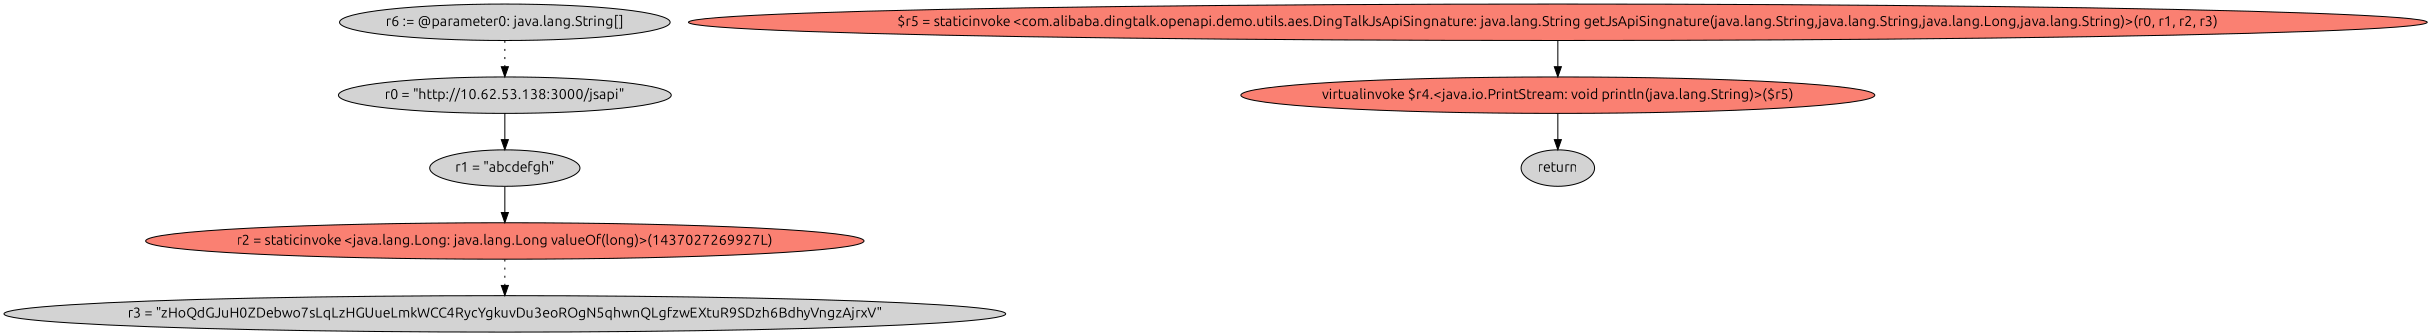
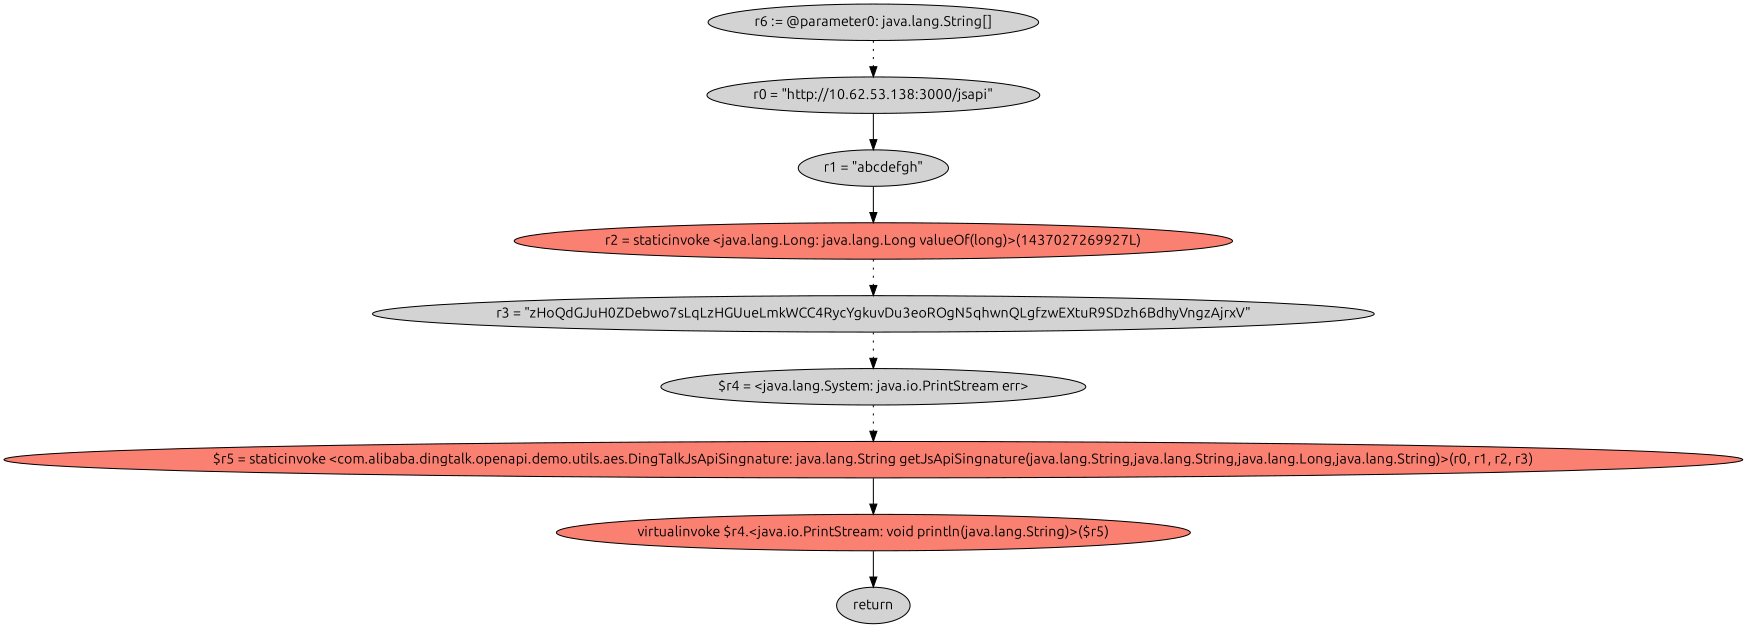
none -> (873, 387)
